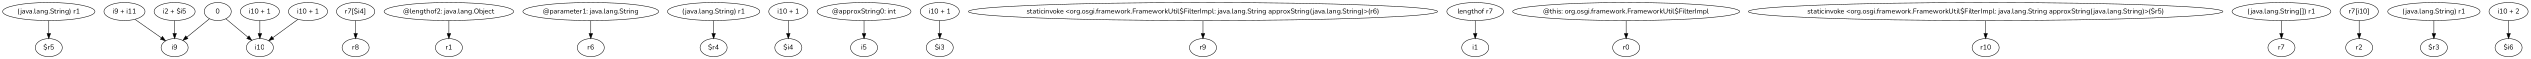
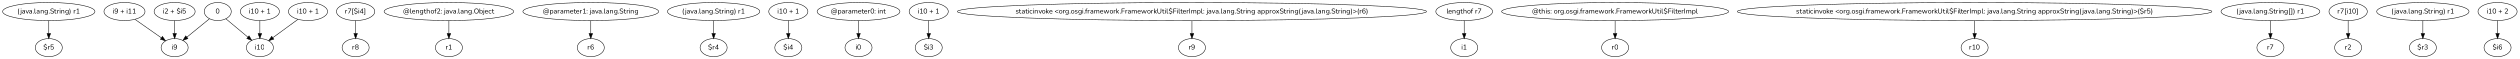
(864, 12) -> (859, 12)
(864, 48) -> (859, 48)
